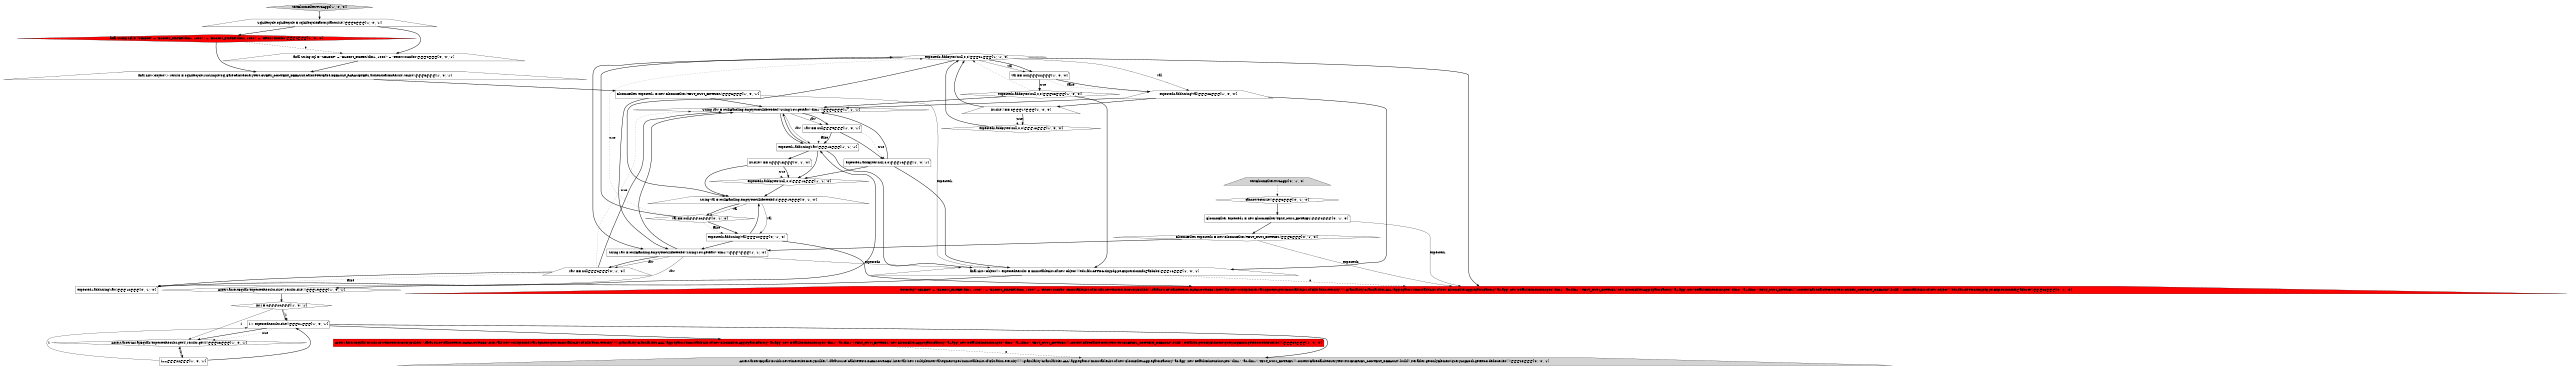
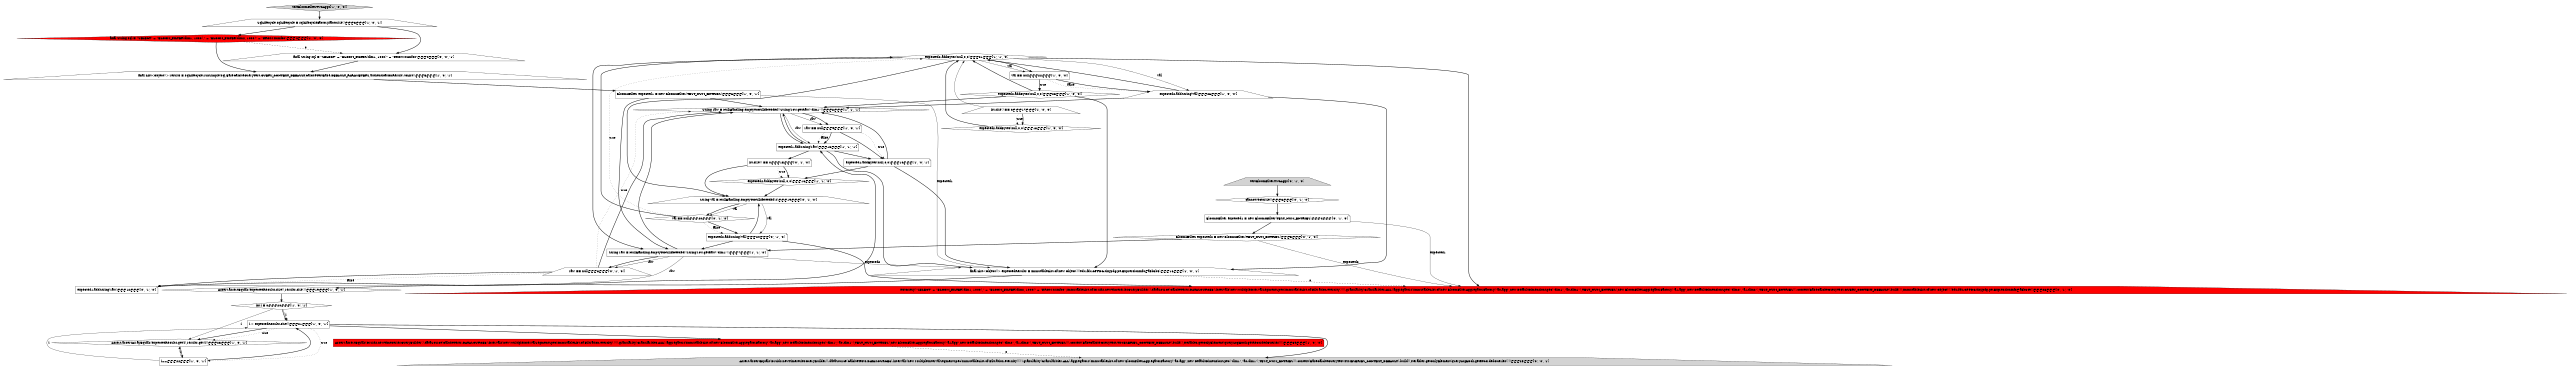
(1003, 77) -> (1003, 77)
(955, 94) -> (955, 94)
(1108, 102) -> (1084, 74)
(813, 167) -> (851, 155)
(1277, 190) -> (1277, 190)
none -> (280, 358)
